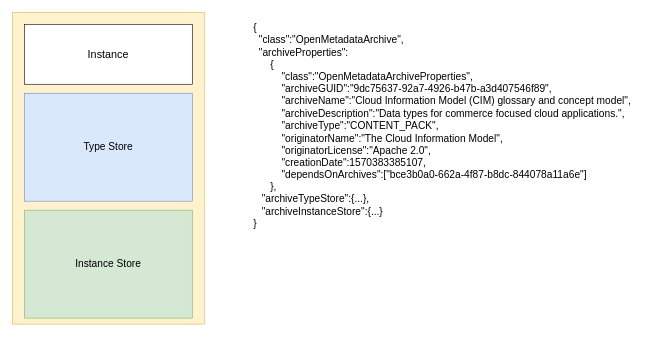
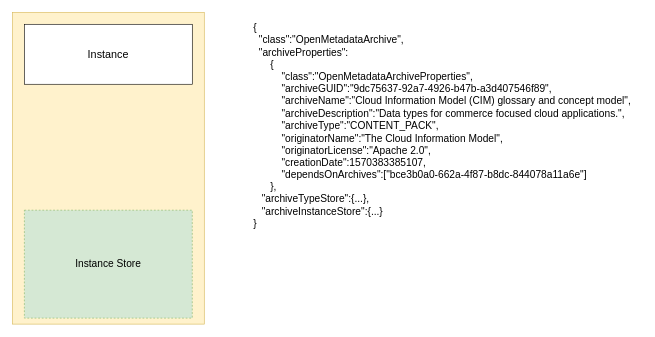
(108, 147) -> none
(108, 264) -> (108, 264)
